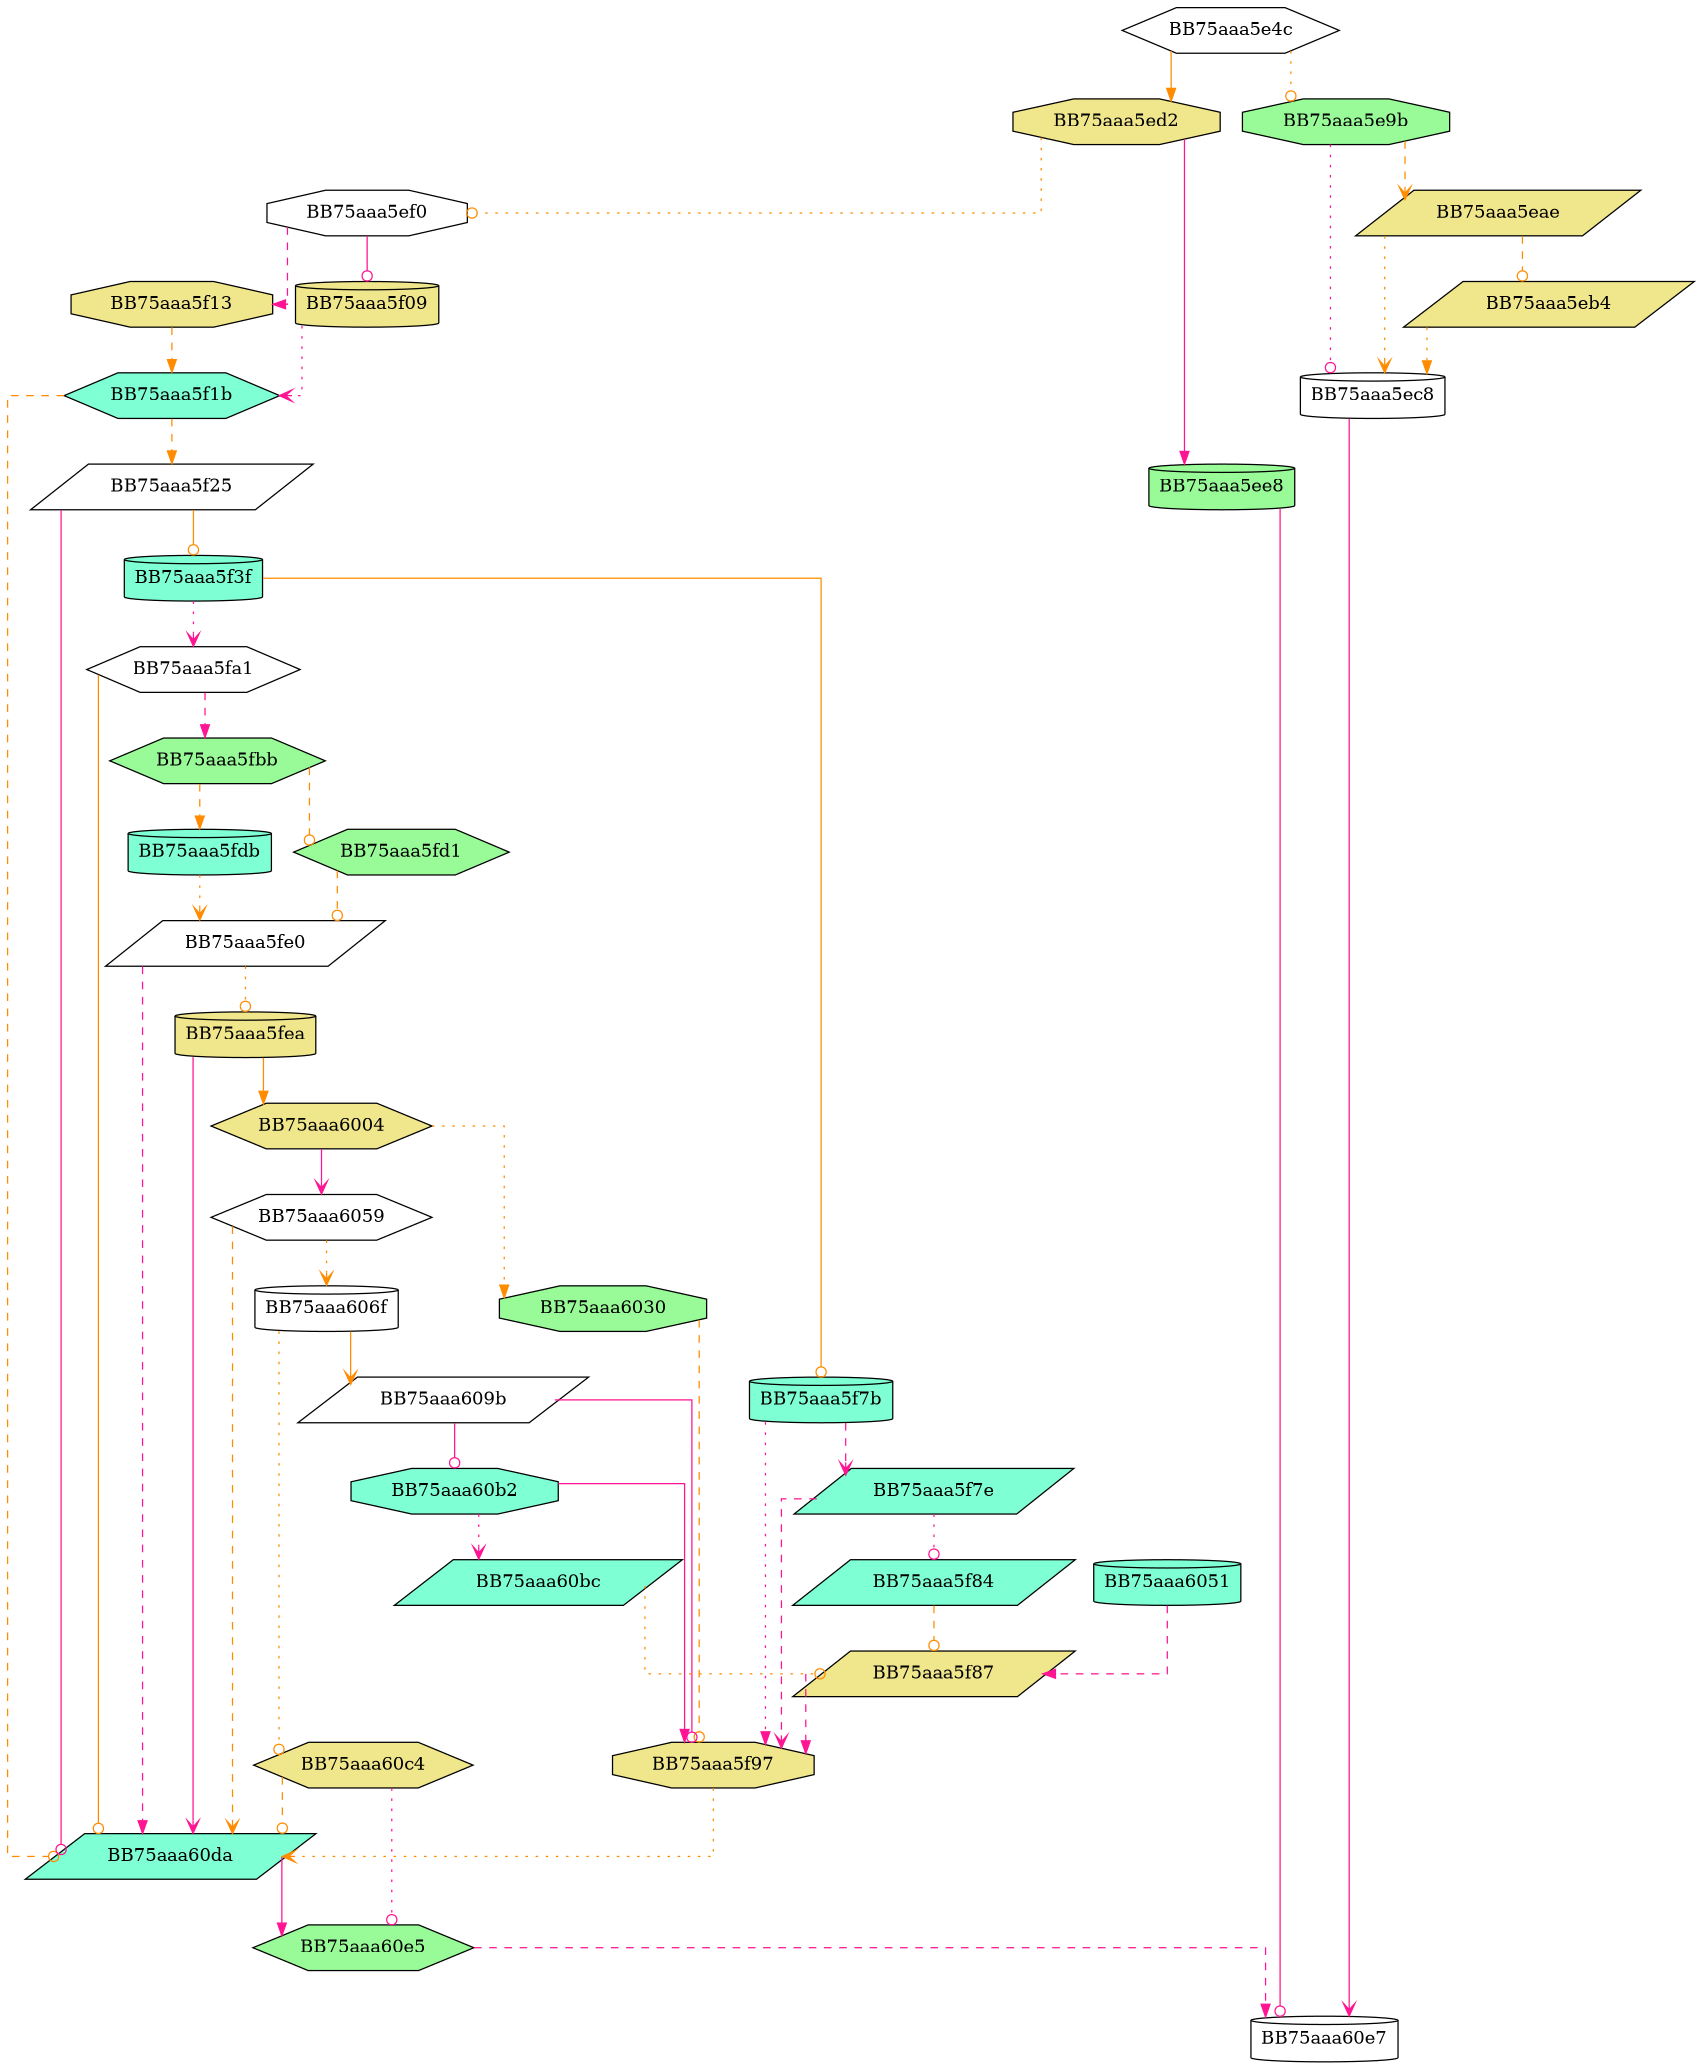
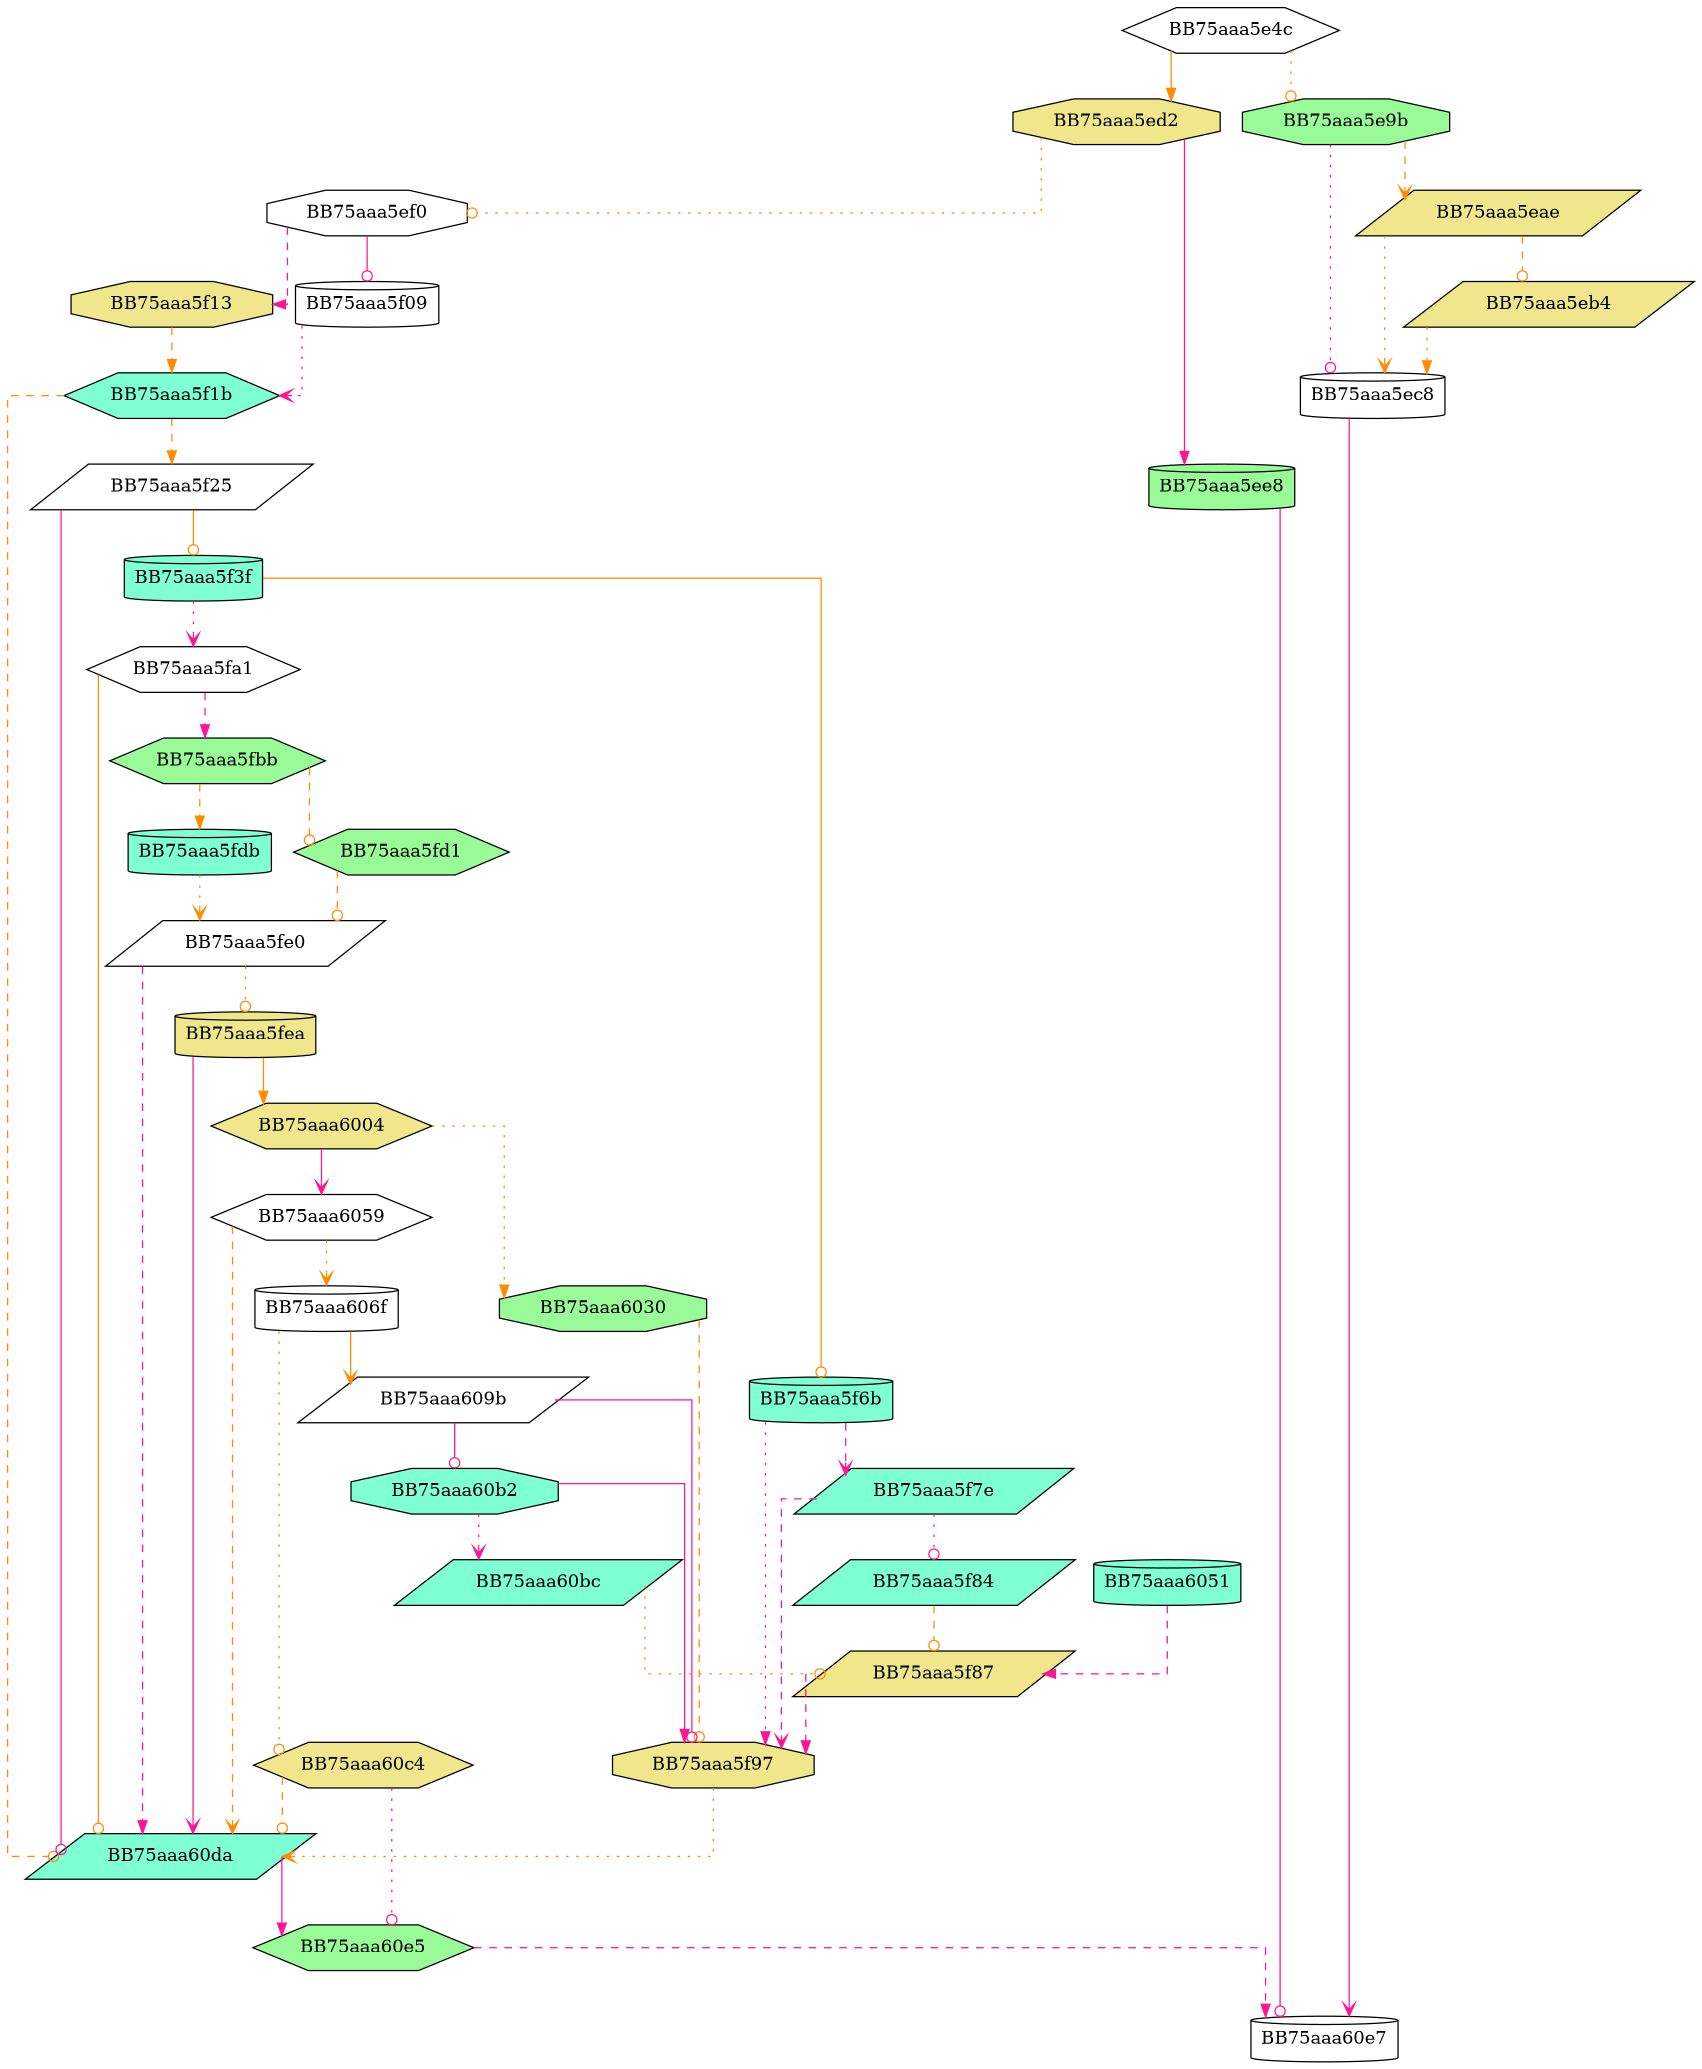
(367, 304) -> (367, 304)
(821, 1400) -> (821, 1400)
